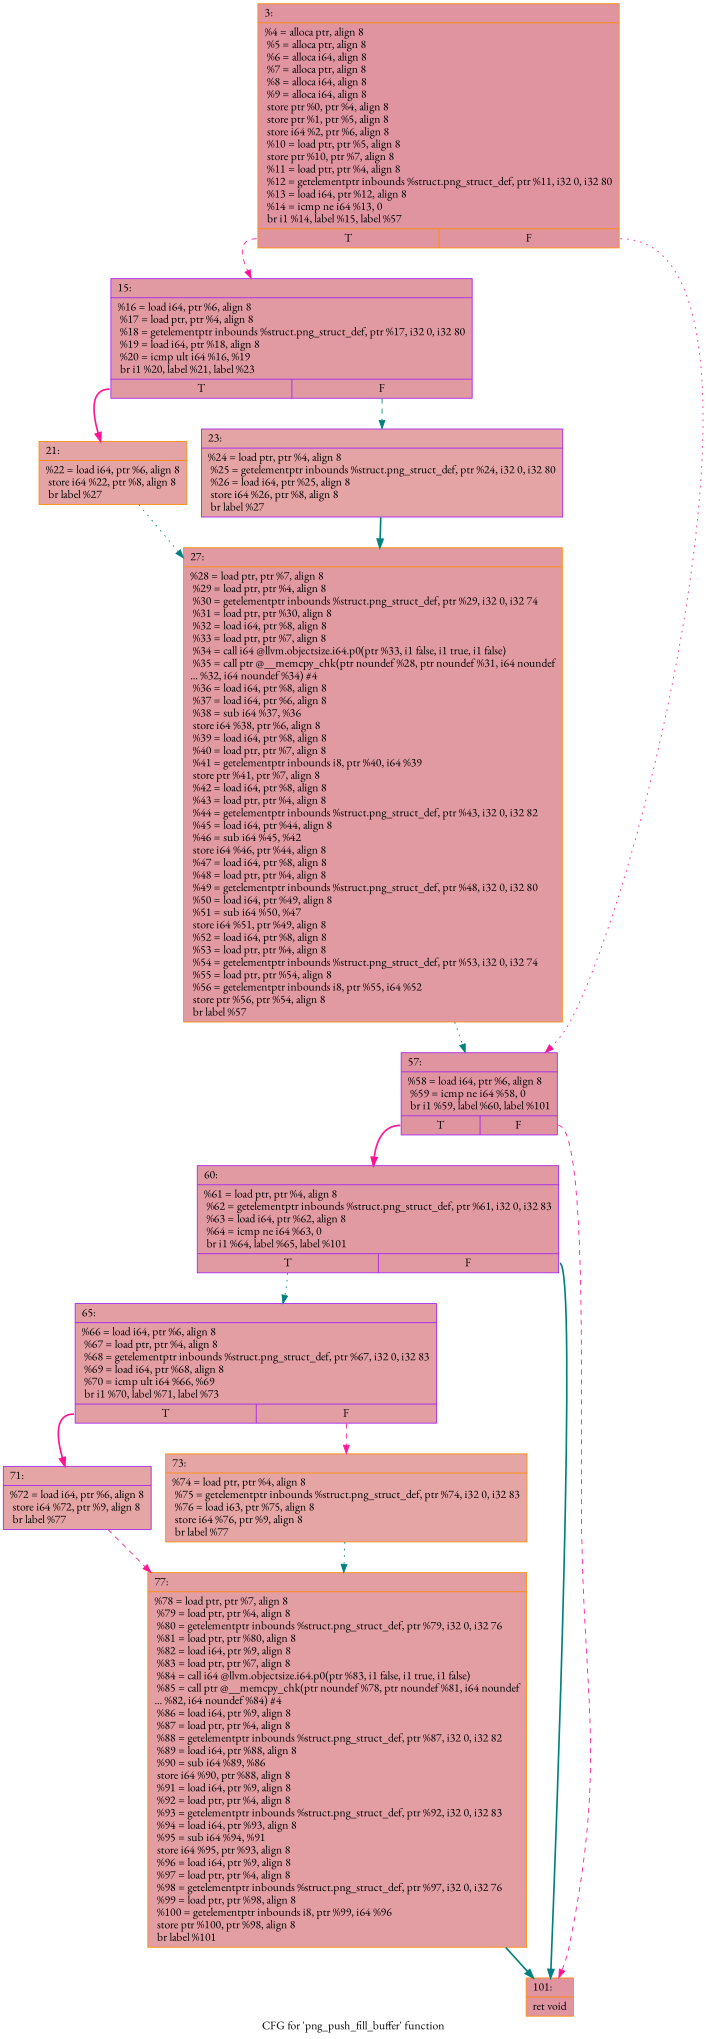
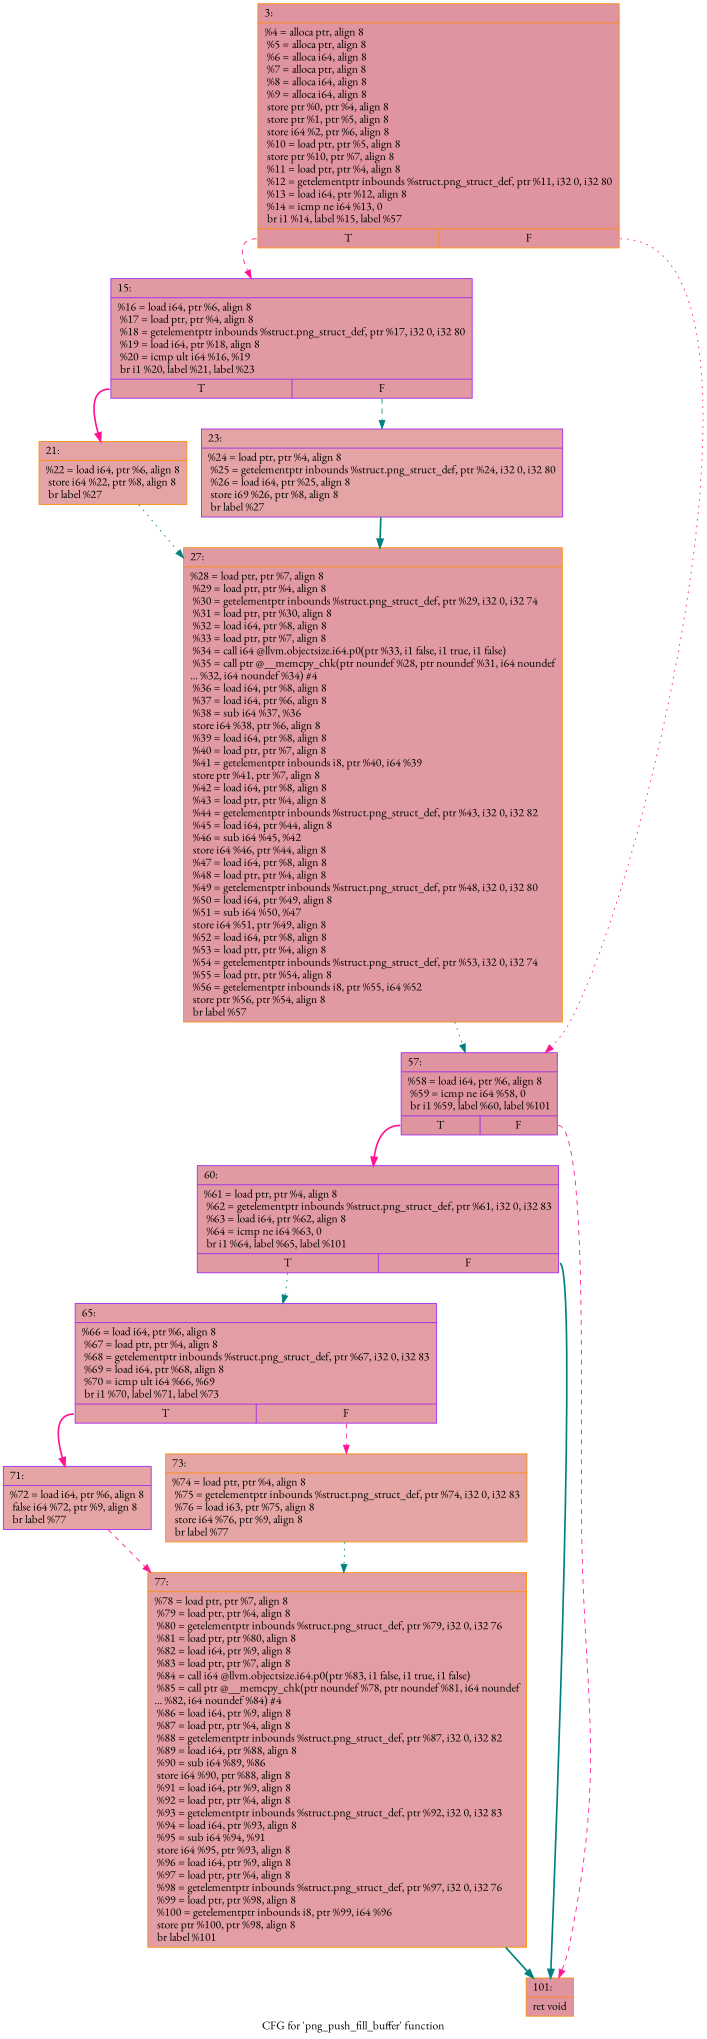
(273, 495) -> (273, 495)
(75, 1507) -> (74, 1507)
